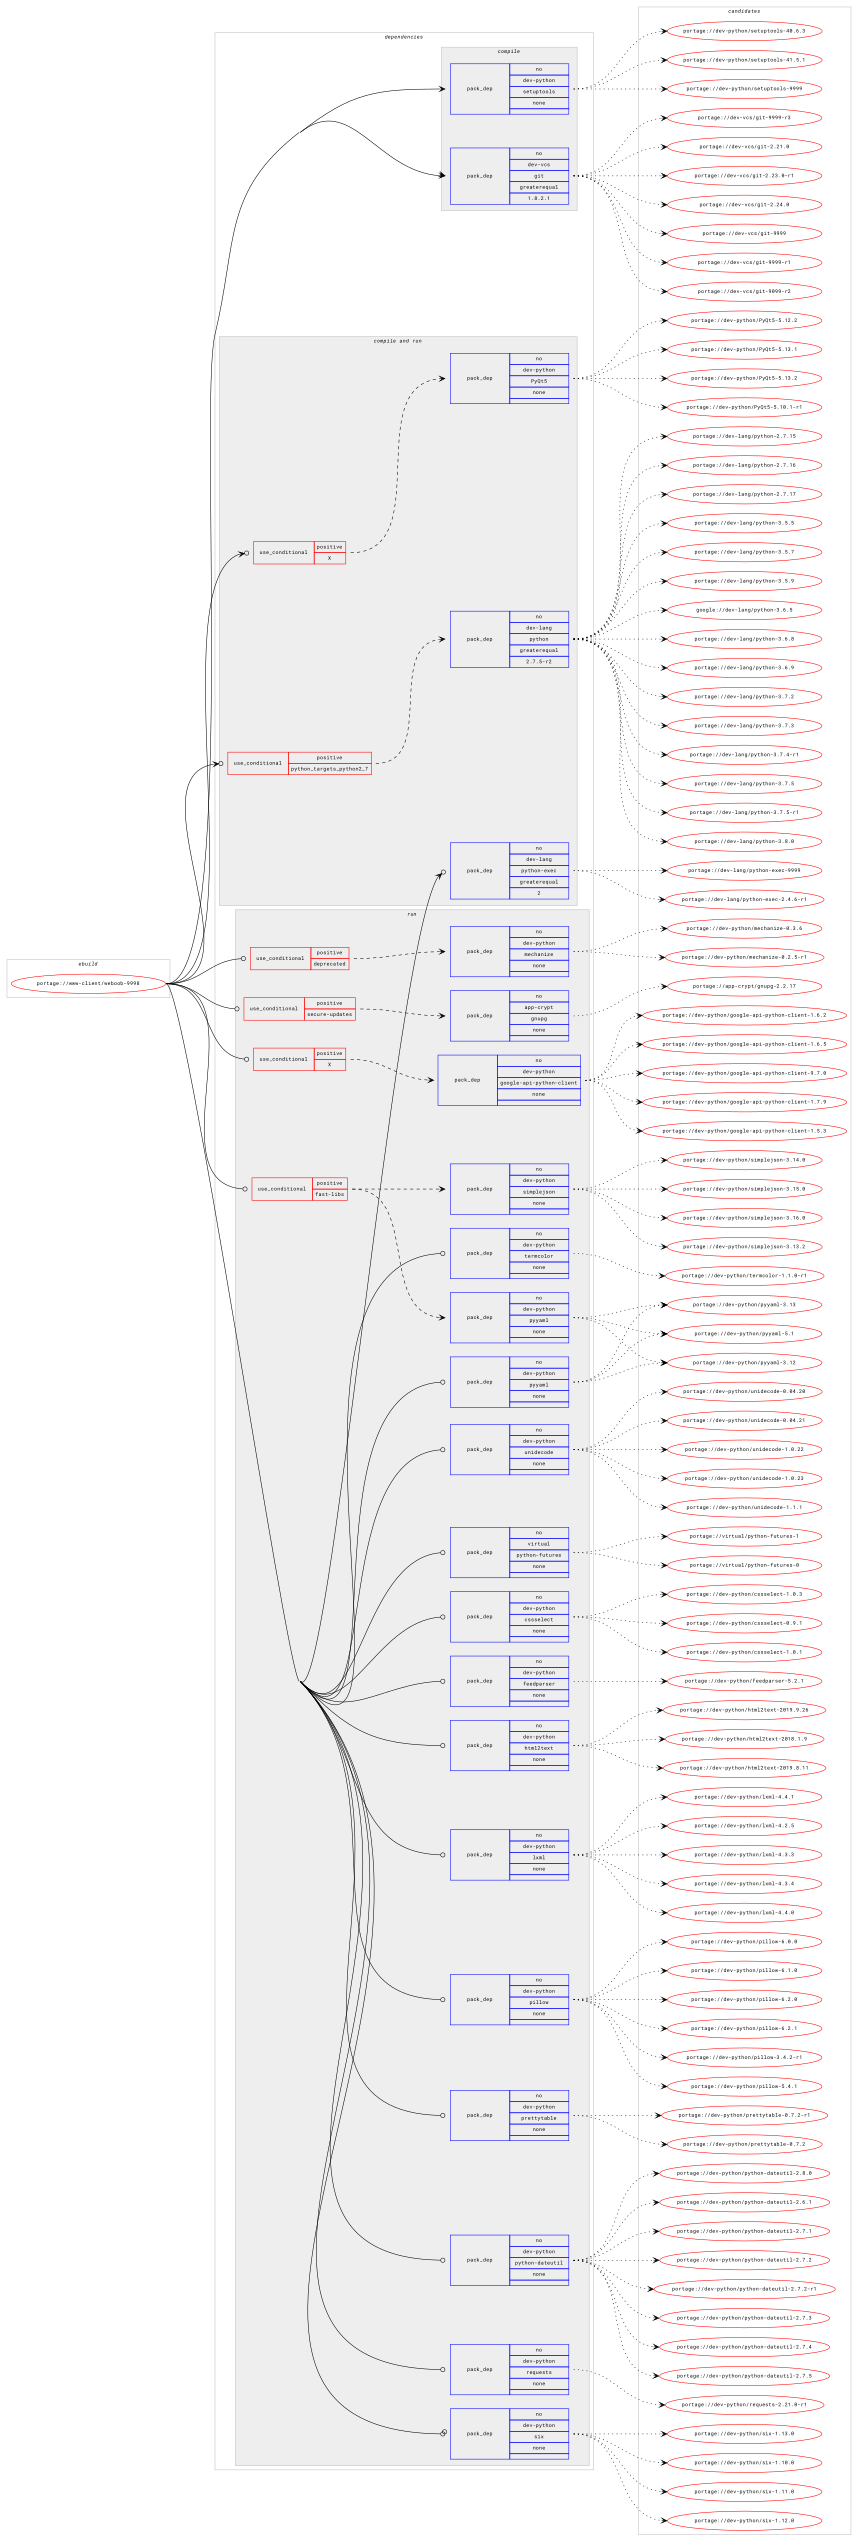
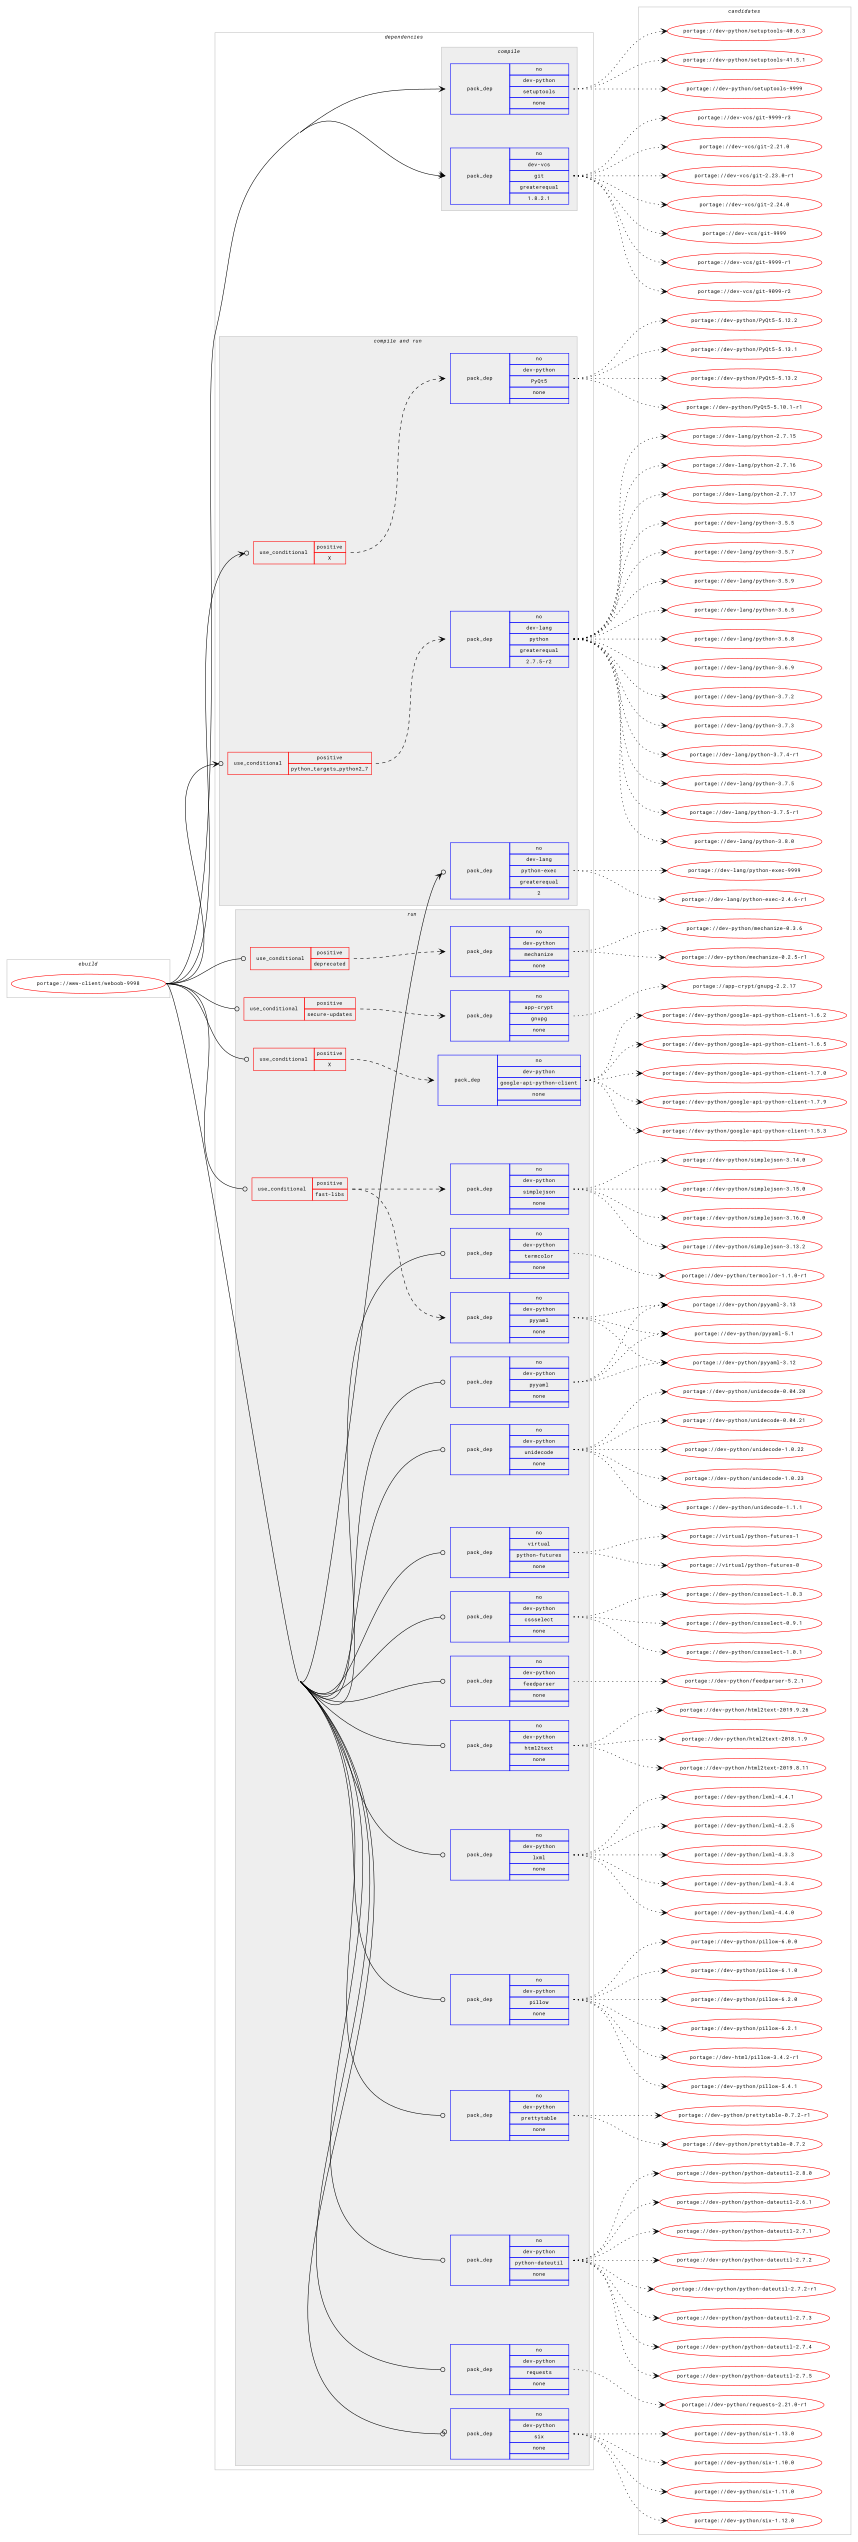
(745, 610) -> (745, 610)
(745, 1073) -> (745, 1073)
(745, 2058) -> (745, 2058)
